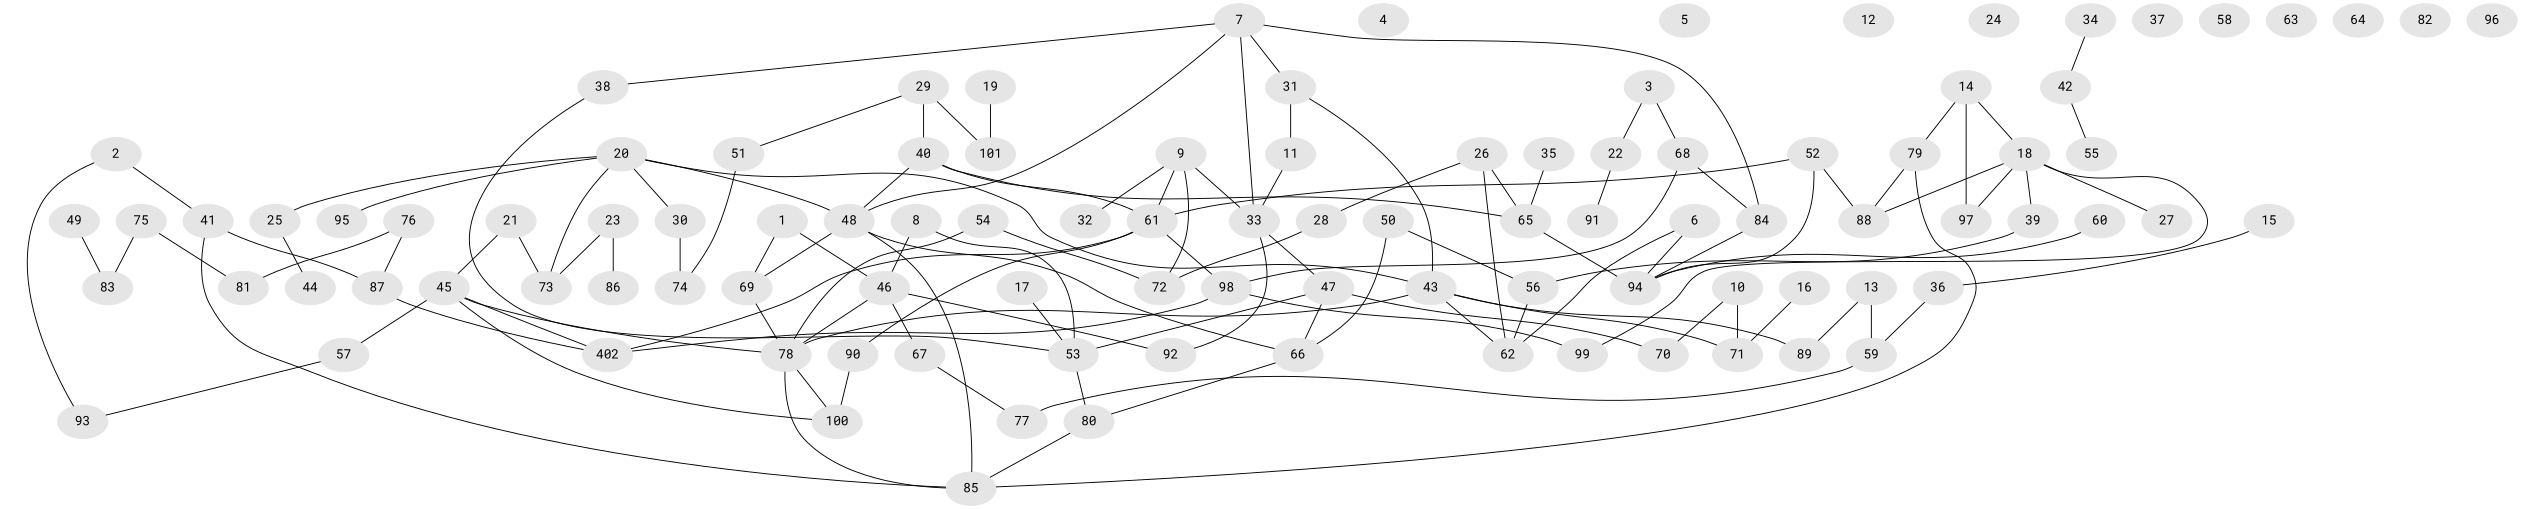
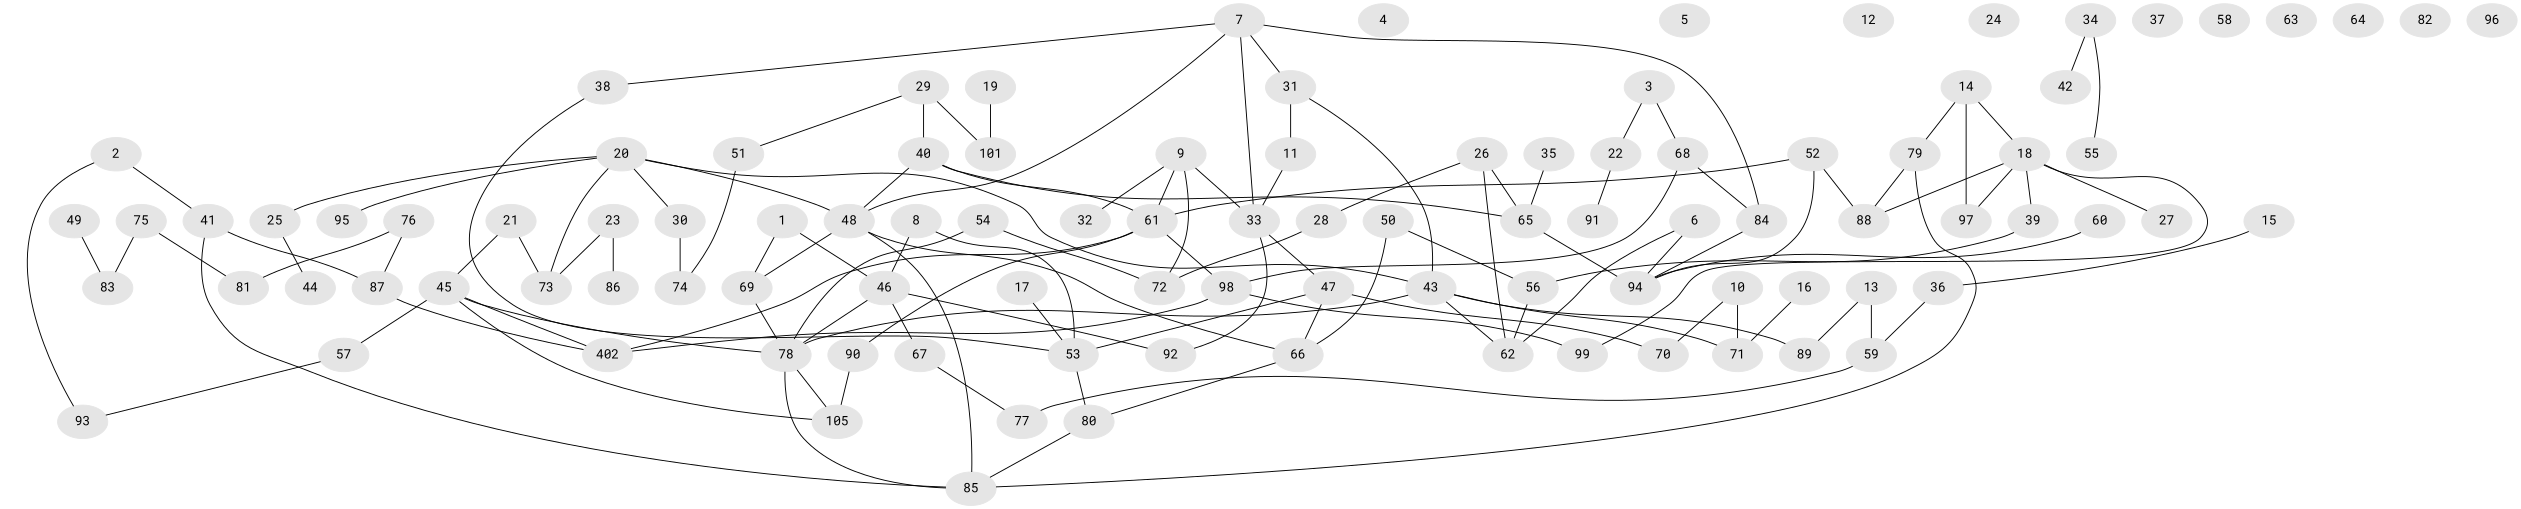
(2079, 121) -> (2100, 87)
(837, 422) -> (837, 422)
